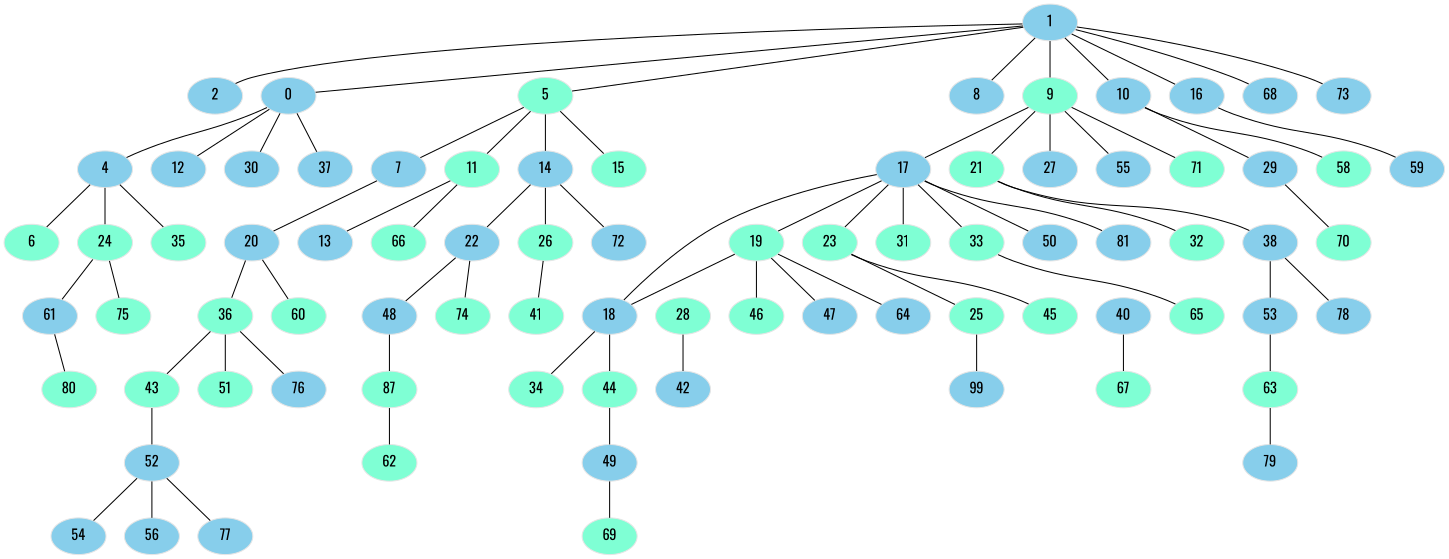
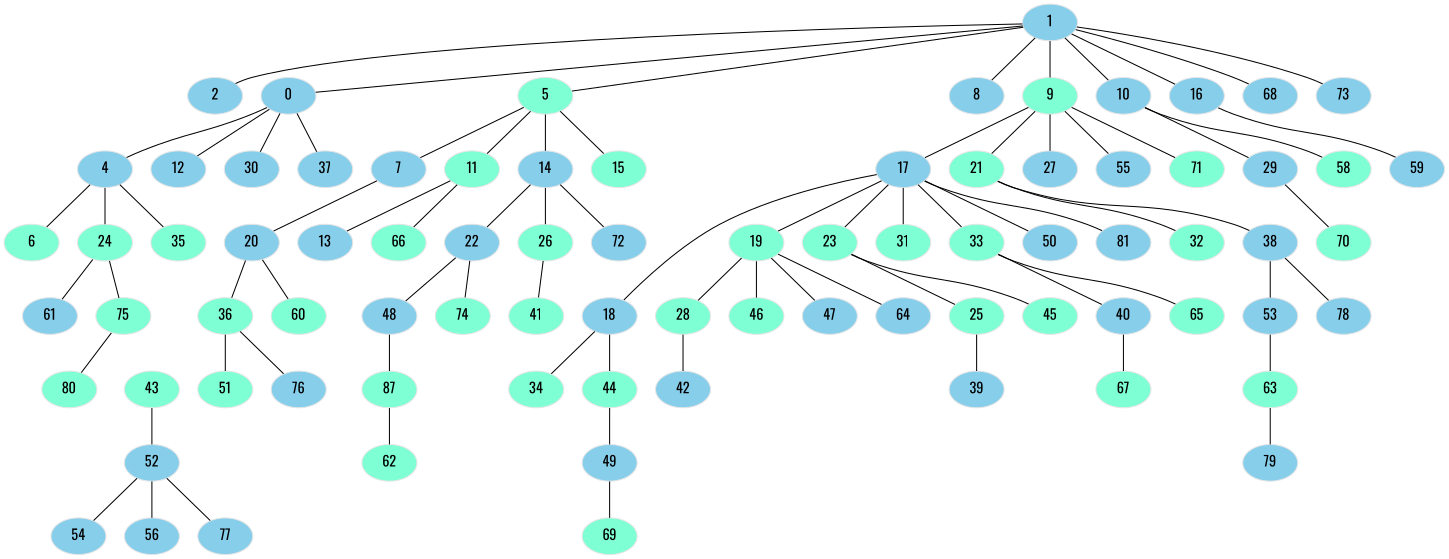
(683, 279) -> (720, 279)
none -> (1050, 279)
(60, 353) -> (96, 353)
(189, 353) -> none
(977, 389) -> (977, 389)
